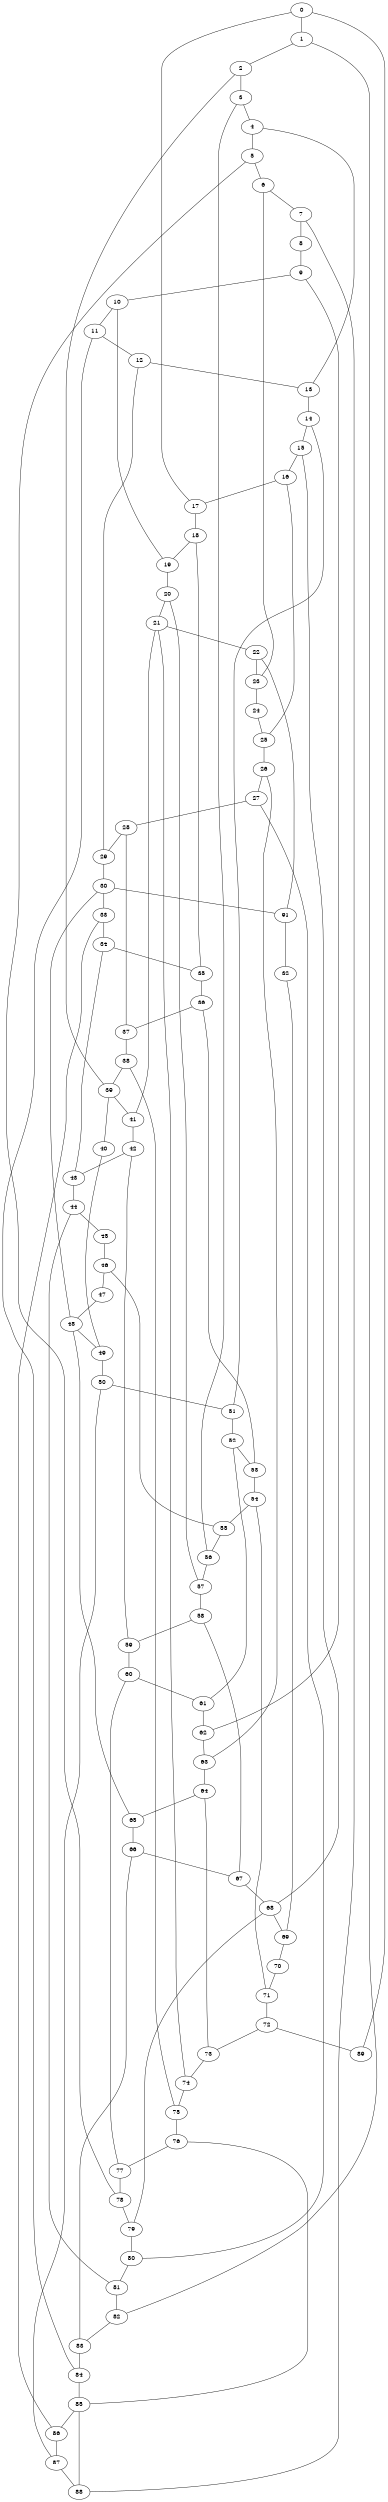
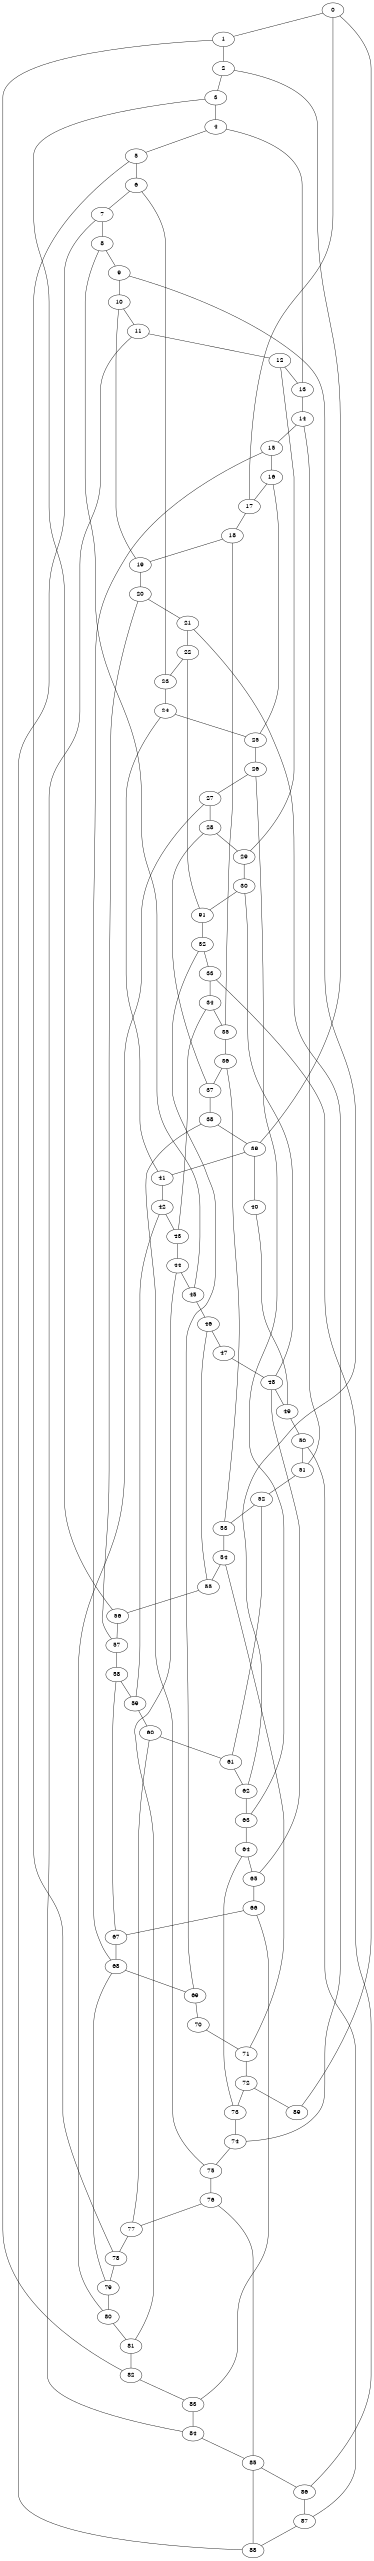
none -> (140, 771)
(148, 872) -> (126, 943)
(104, 901) -> (206, 959)
